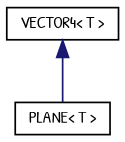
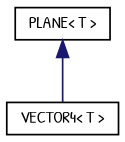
(63, 80) -> (63, 80)
